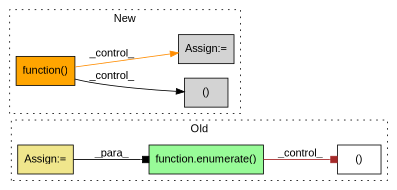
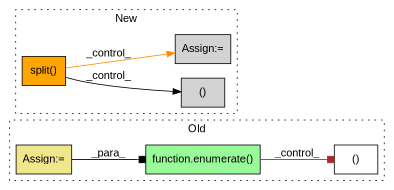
(46, 71) -> (44, 71)
